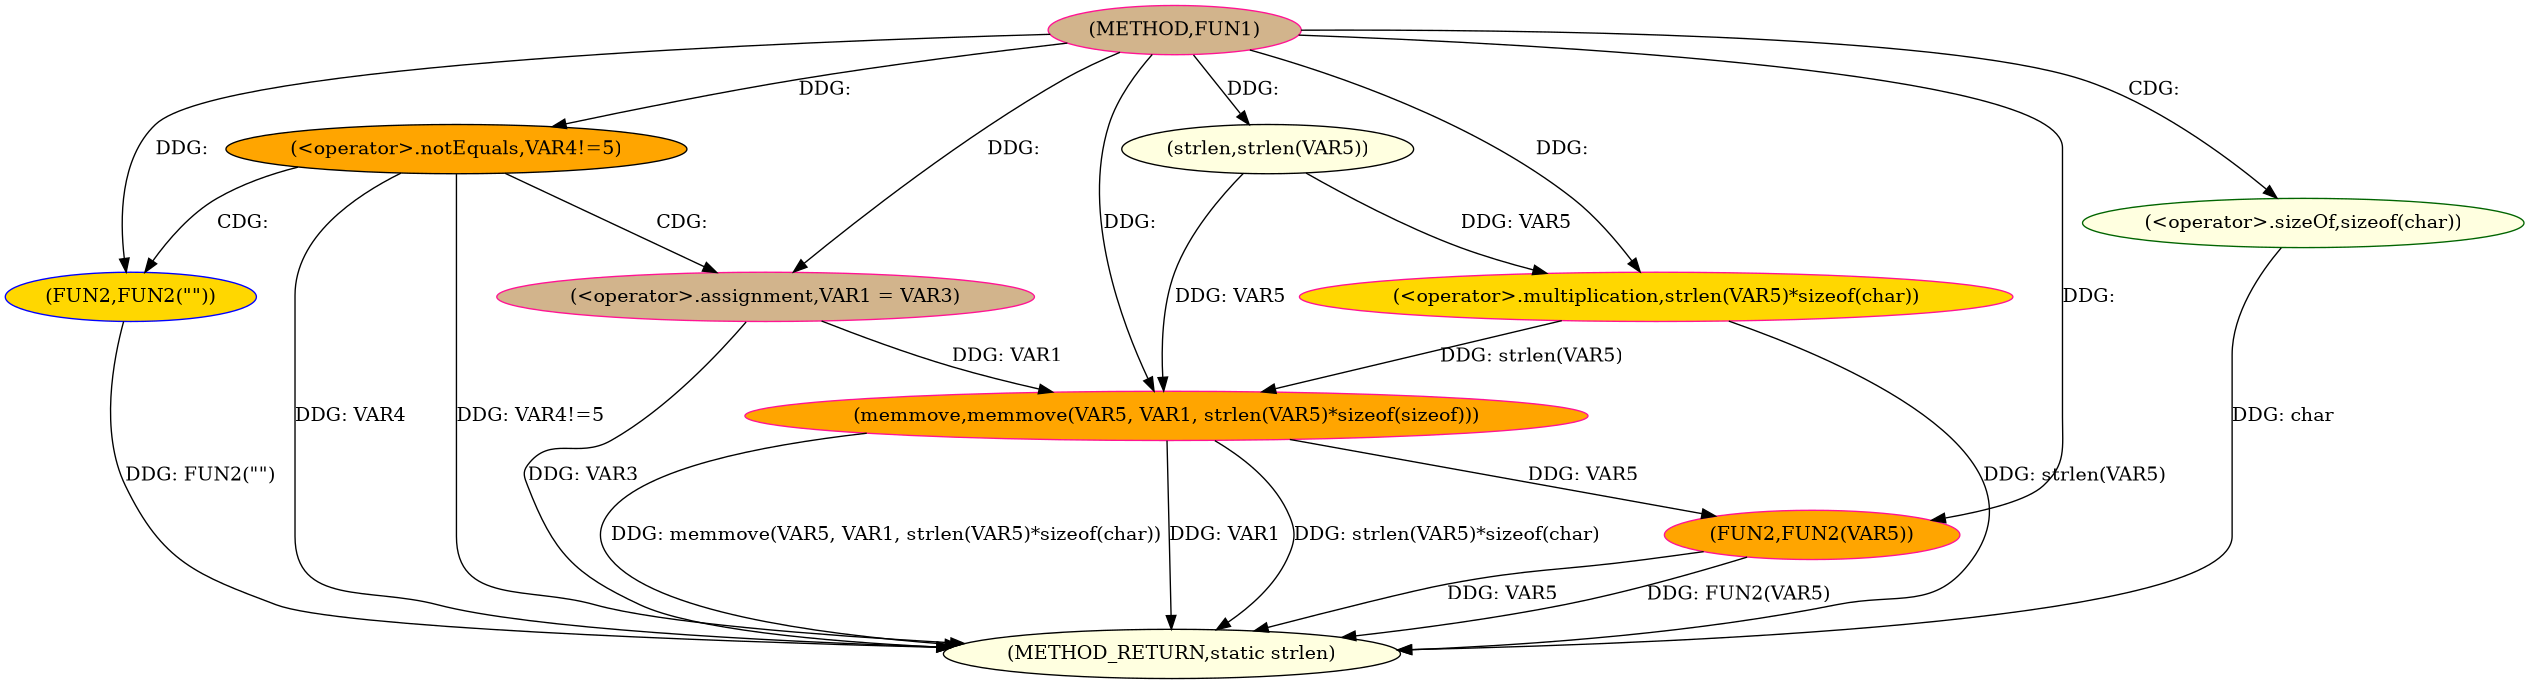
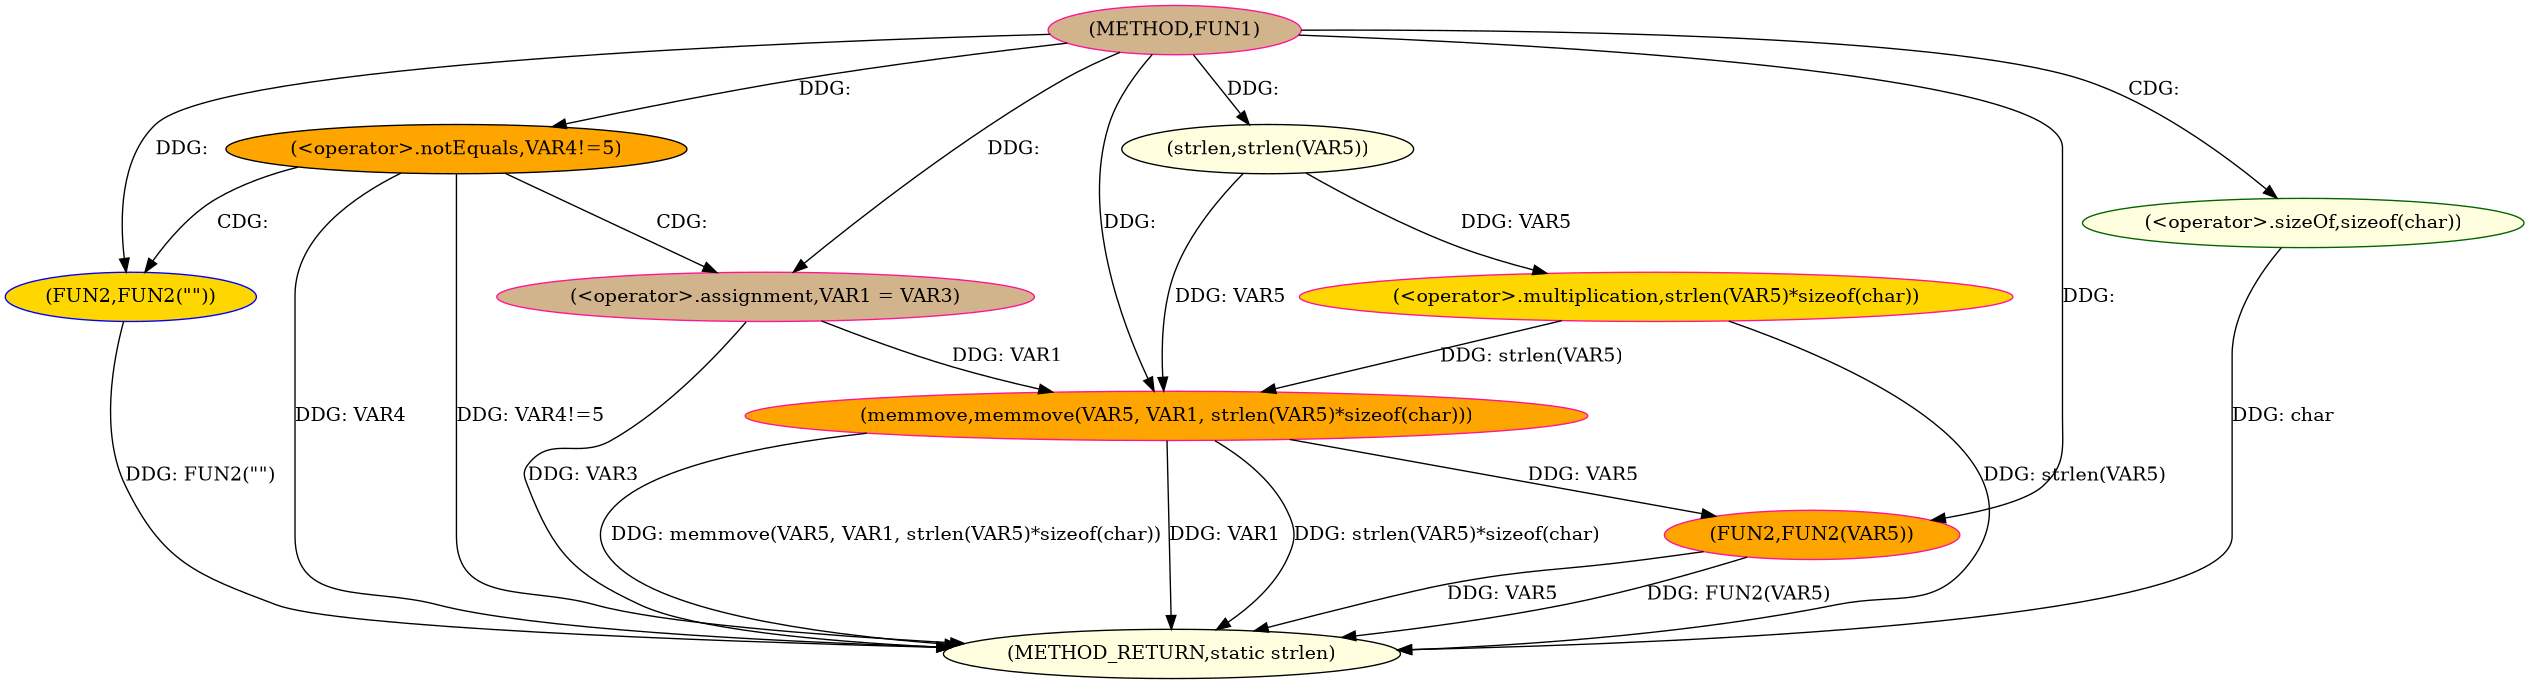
(1457, 128) -> none
(1166, 416) -> (1166, 416)
